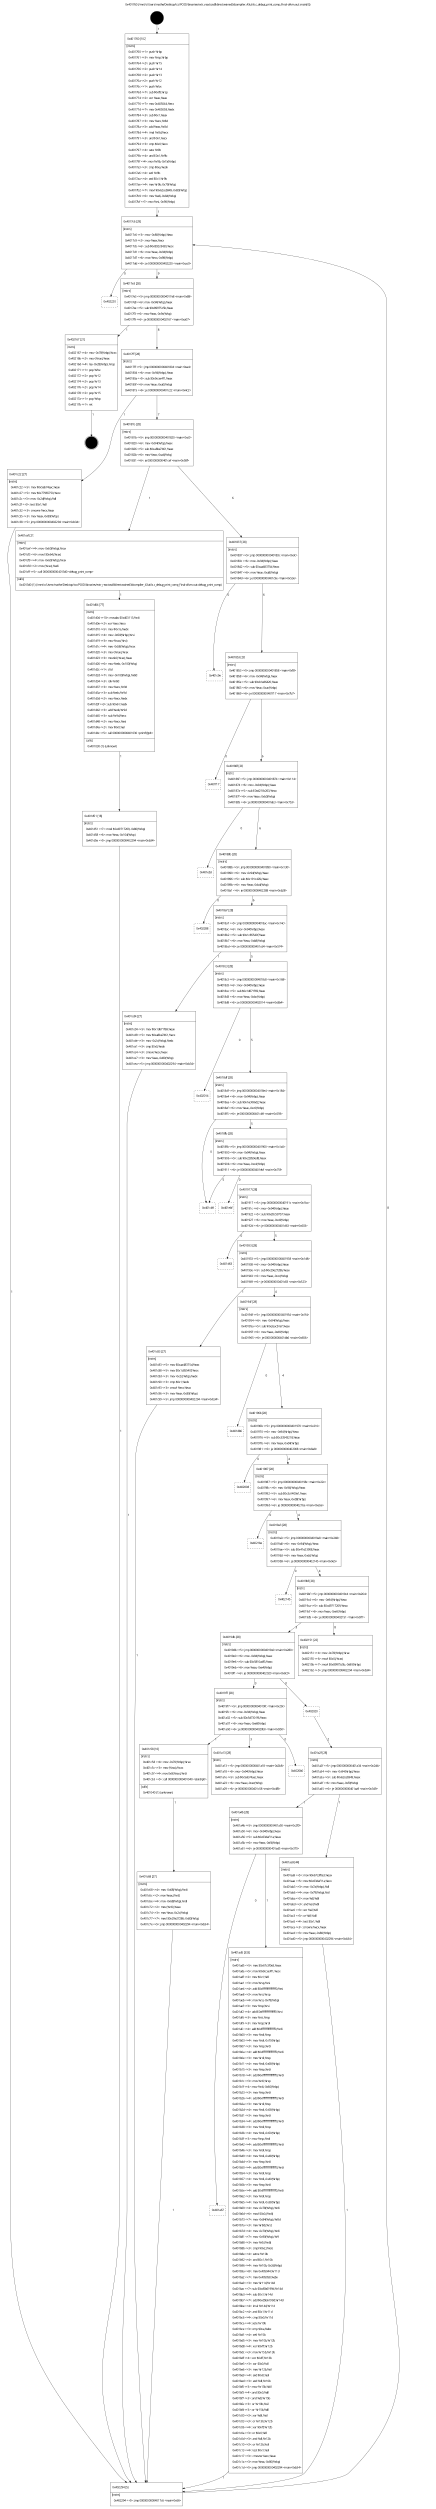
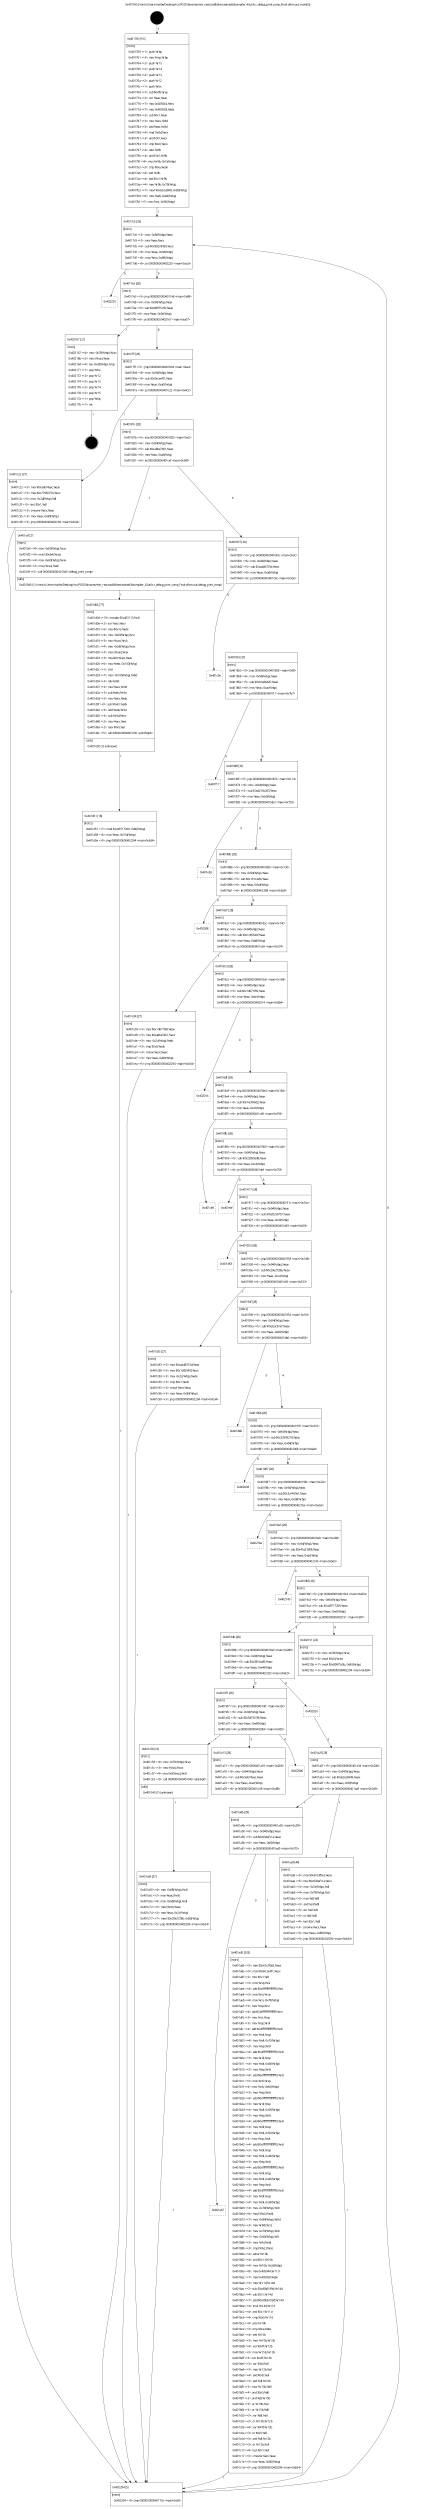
(262, 617) -> none
(216, 1187) -> (262, 1179)
